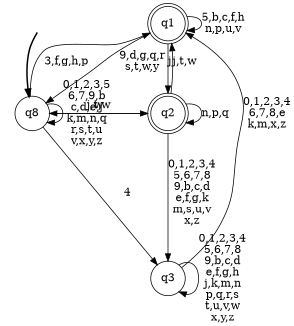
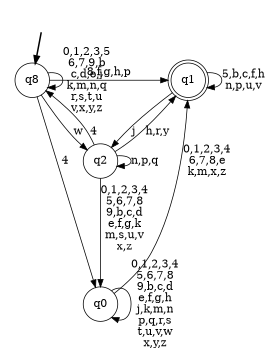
(66, 62) -> (109, 72)
(184, 62) -> (158, 132)
(100, 64) -> none
(99, 106) -> (94, 132)
(168, 113) -> (100, 161)
(168, 278) -> (100, 304)
